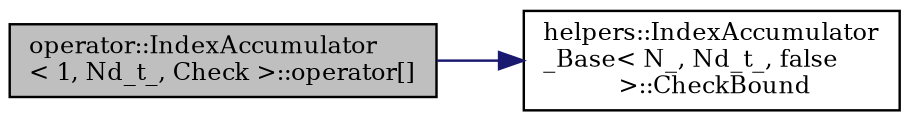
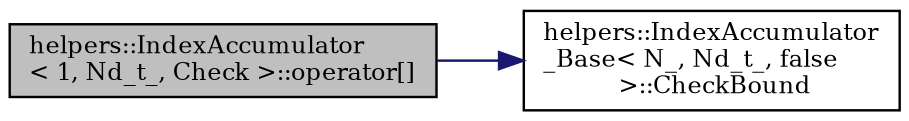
(223, 61) -> (223, 61)
